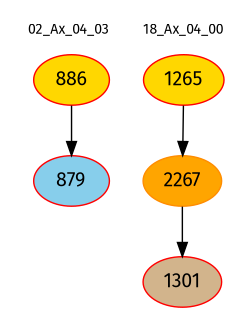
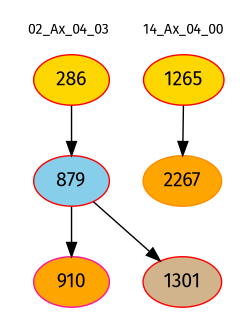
(184, 30) -> (184, 30)
(72, 80) -> (72, 80)
(182, 225) -> (112, 218)
none -> (72, 282)
